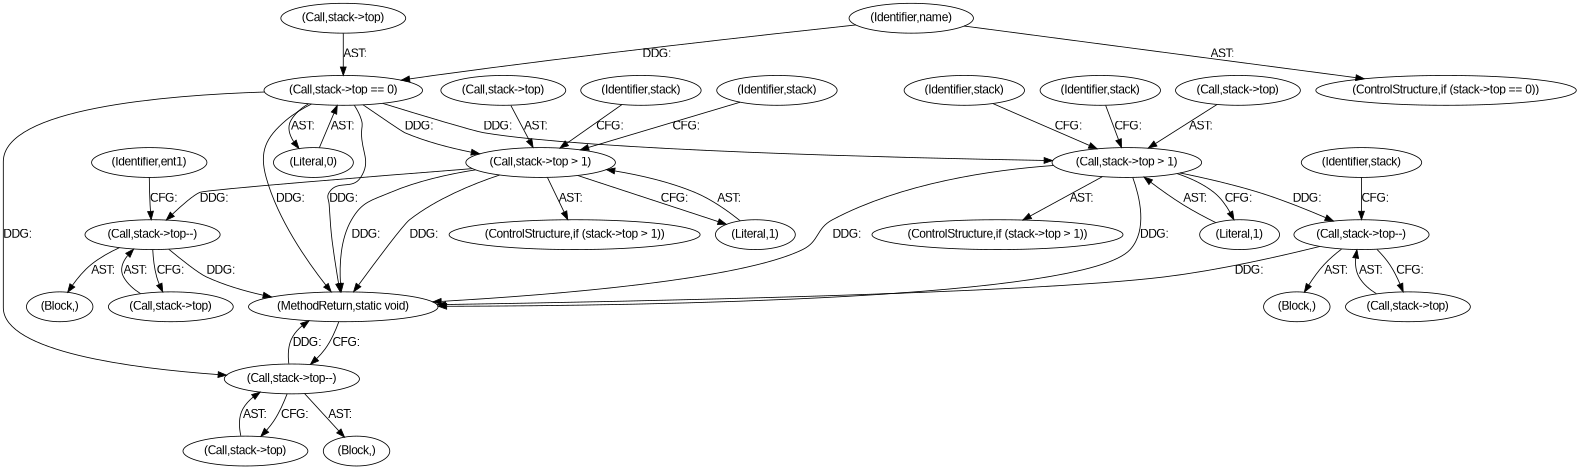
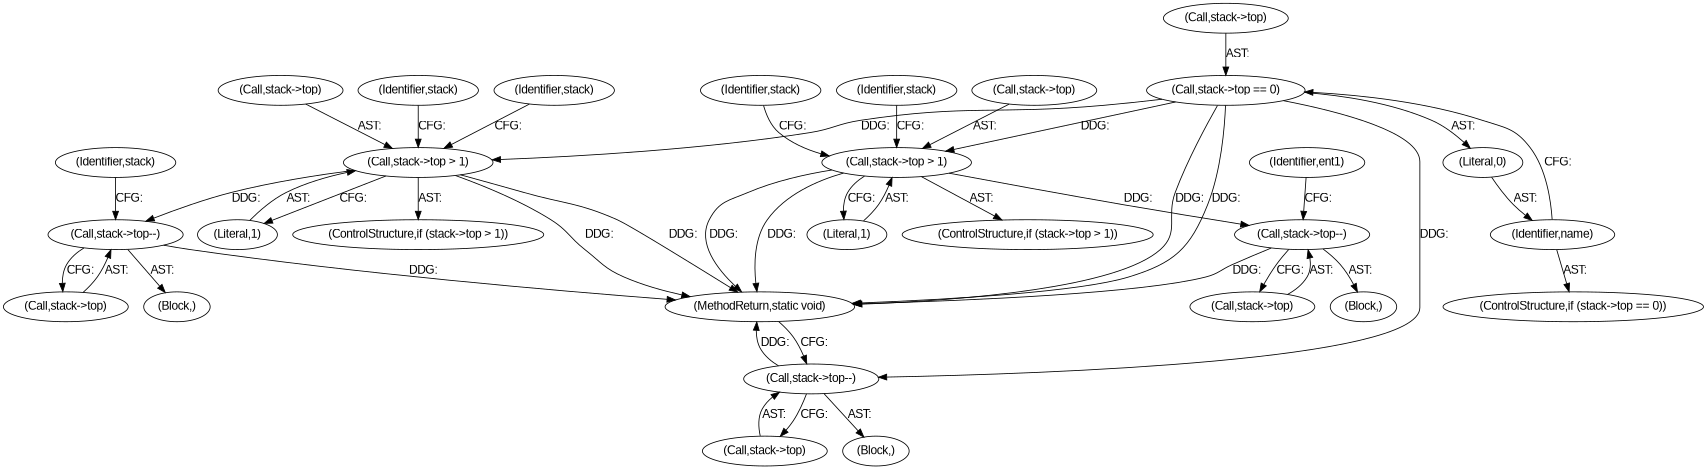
(659, 54) -> (1560, 163)
(327, 130) -> (1507, 198)
